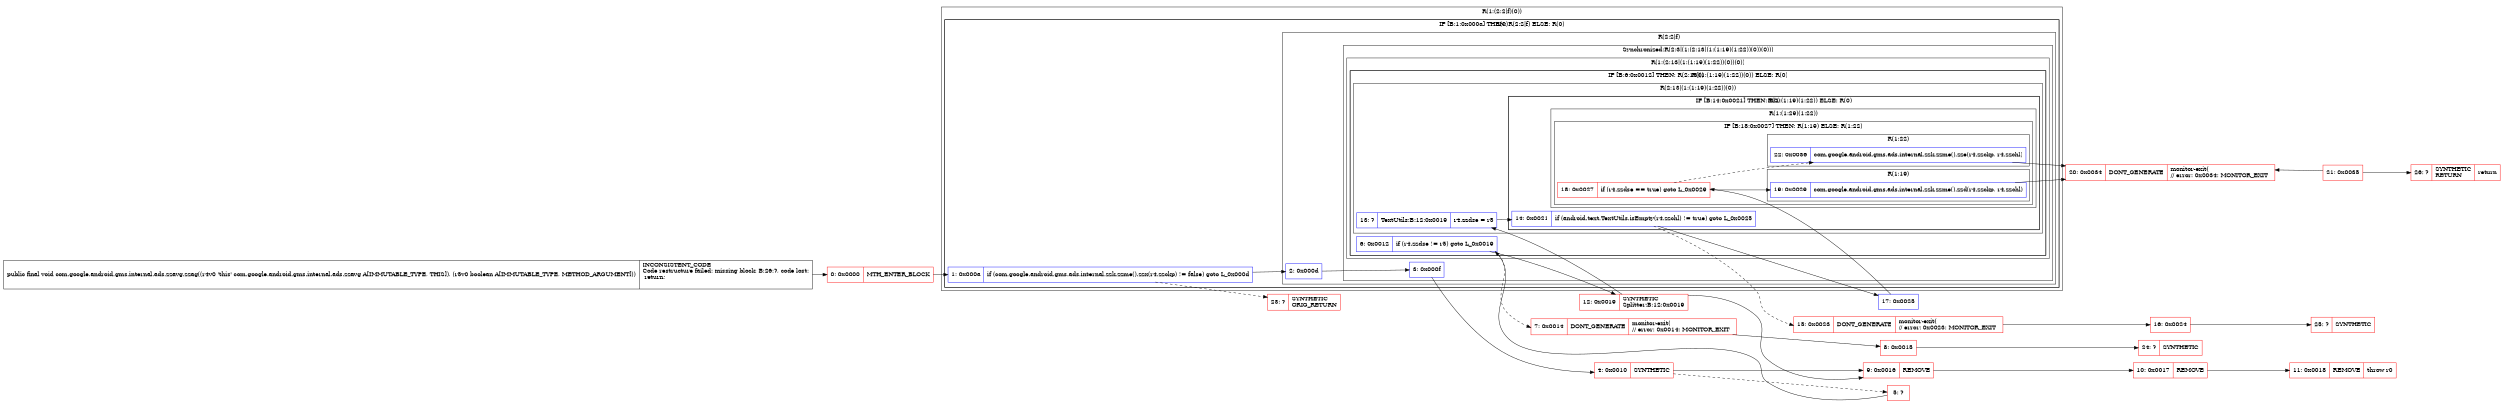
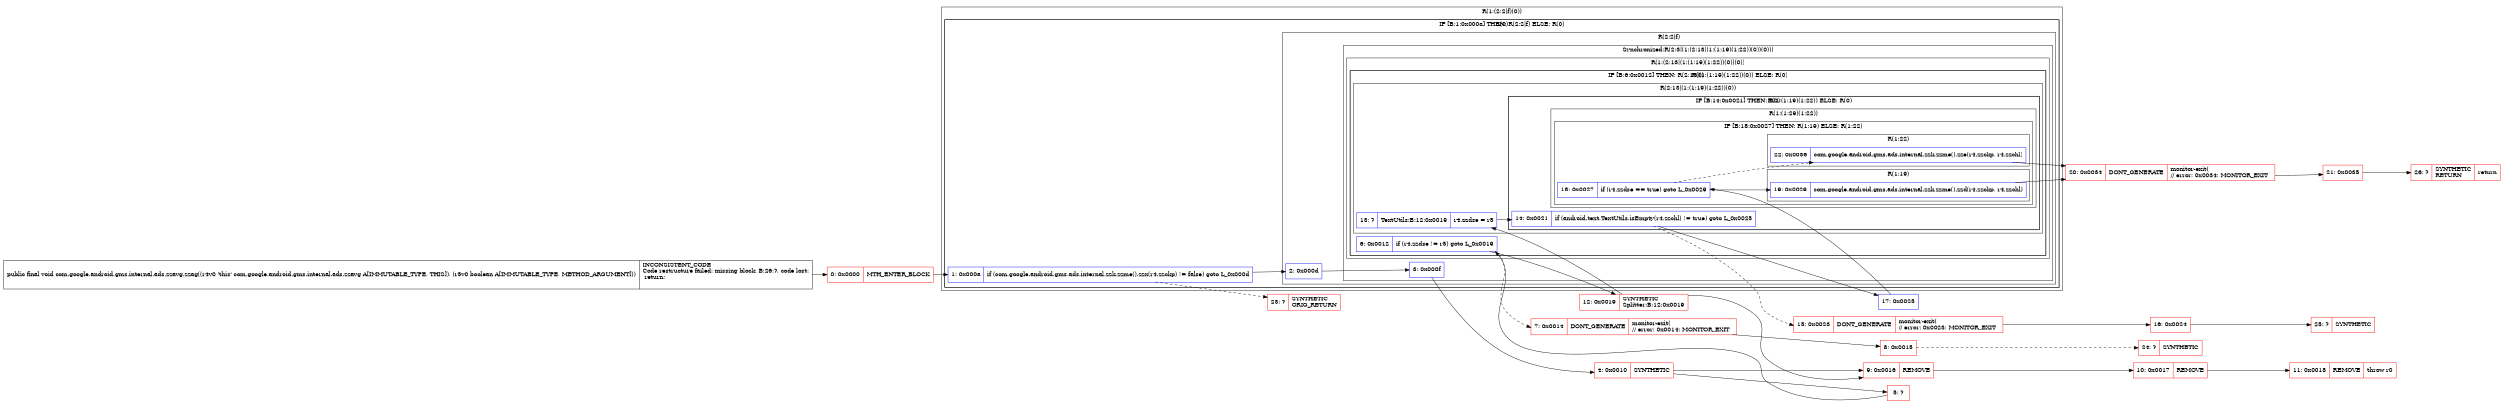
(2301, 170) -> (2297, 175)
(1634, 190) -> (1634, 190)
(2025, 348) -> (2025, 348)
(1778, 383) -> (1778, 383)
